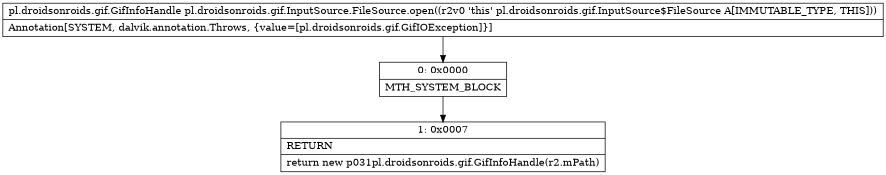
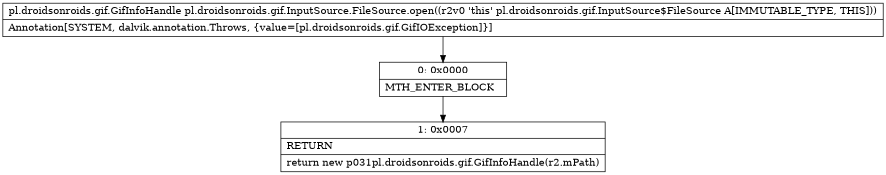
(443, 87) -> (440, 87)
